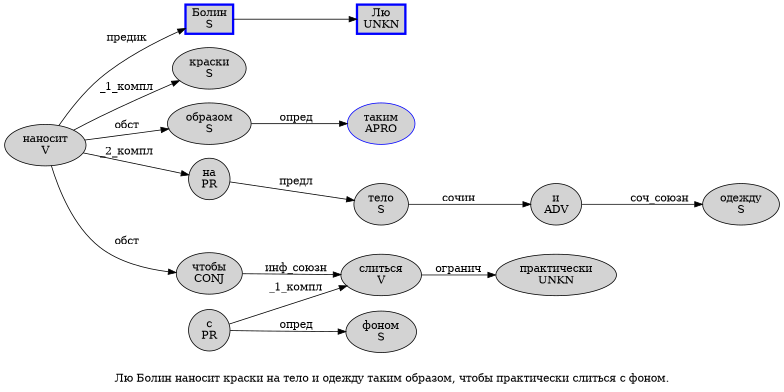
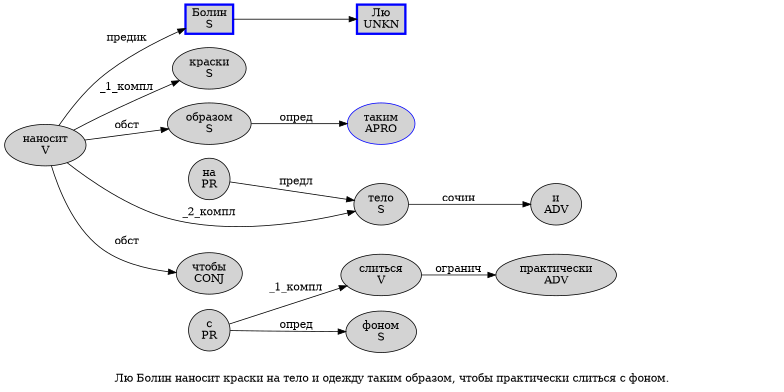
(132, 163) -> (200, 224)
(741, 204) -> none
(288, 274) -> none
(556, 275) -> (556, 275)
